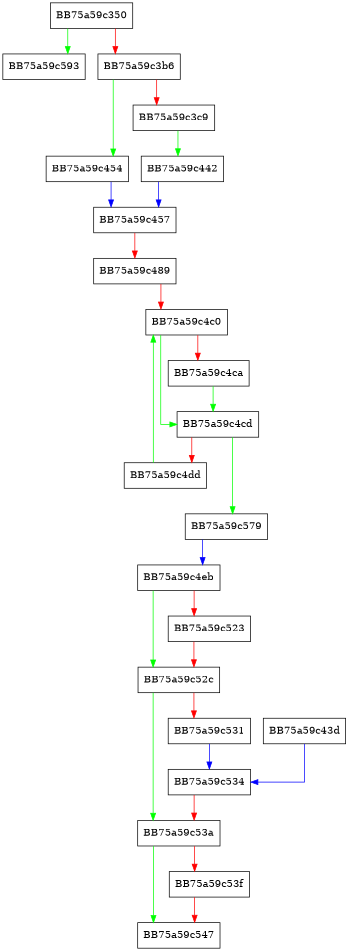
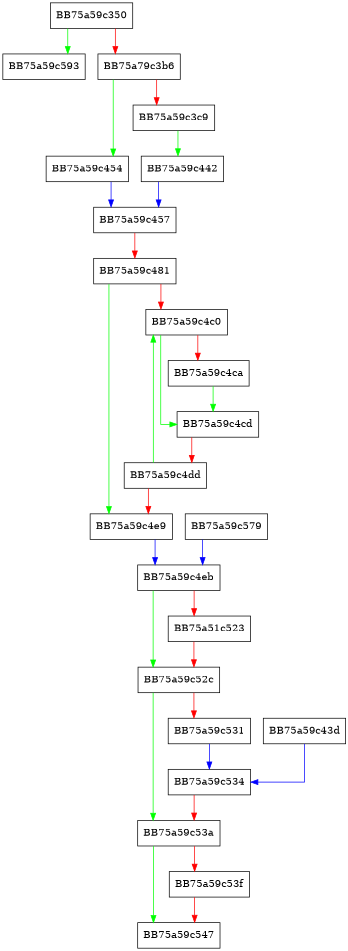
(139, 67) -> (139, 67)
(135, 271) -> (135, 271)
(233, 472) -> none
none -> (131, 527)
(209, 629) -> (209, 629)
